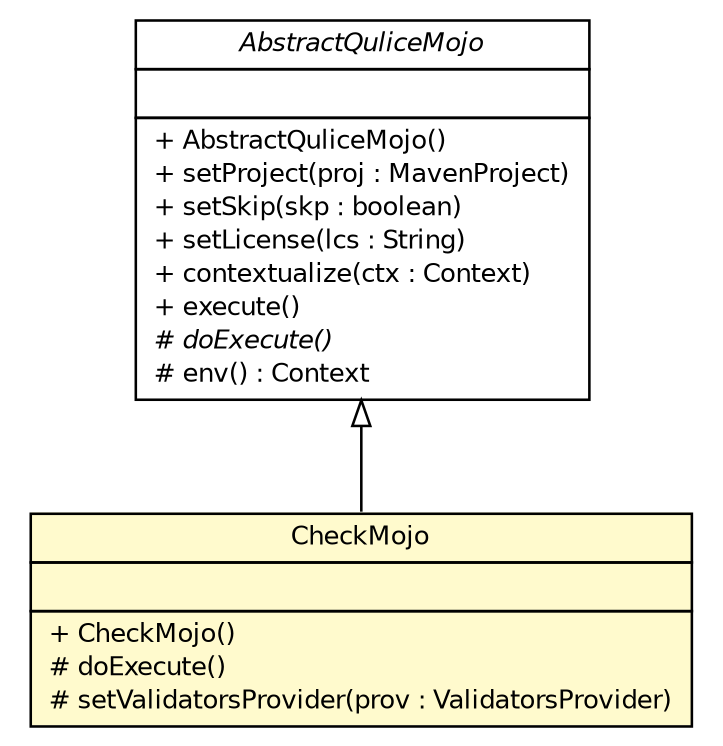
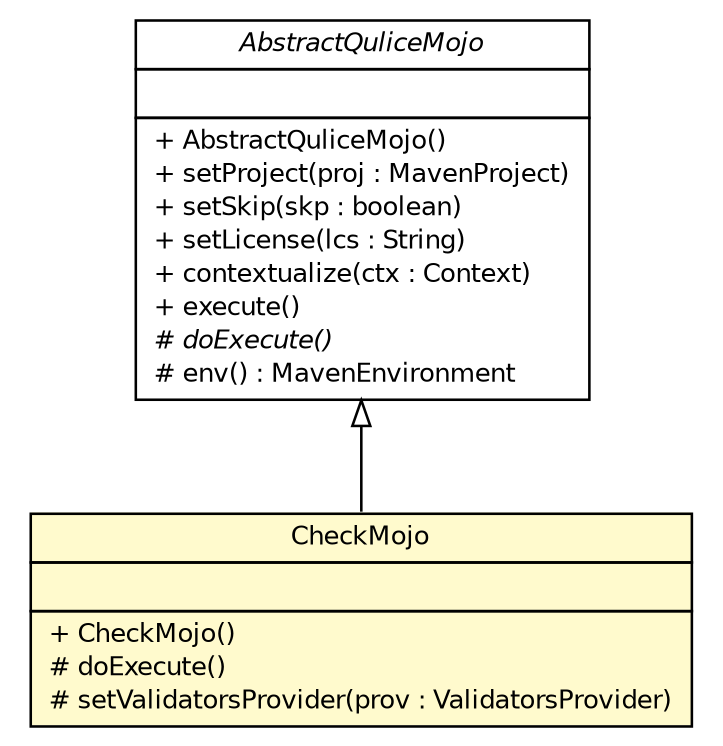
(263, 374) -> (336, 374)
